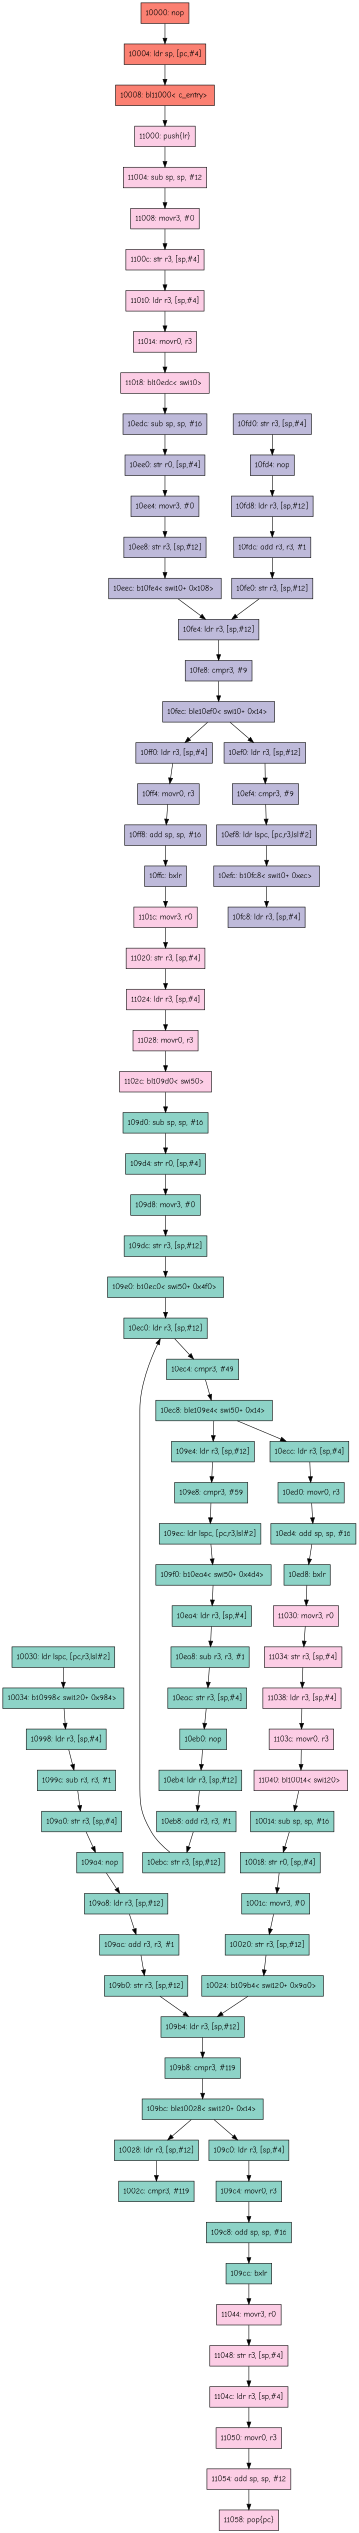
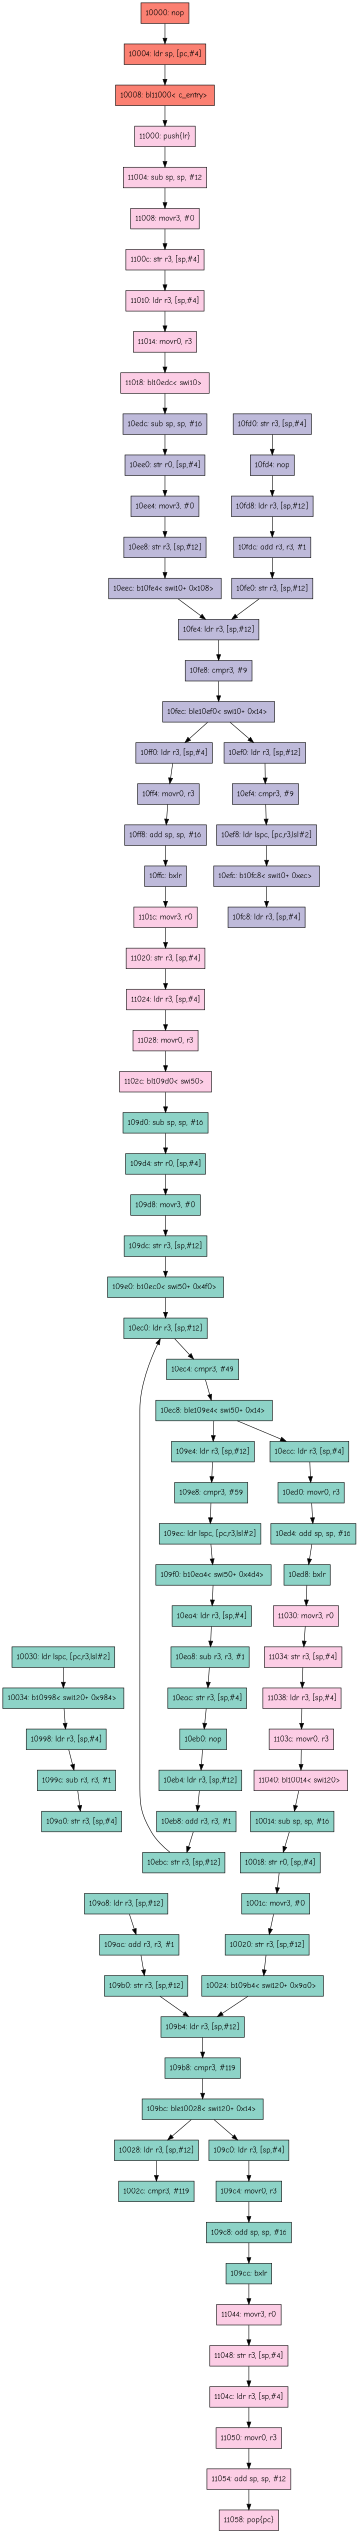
(100, 1863) -> none
